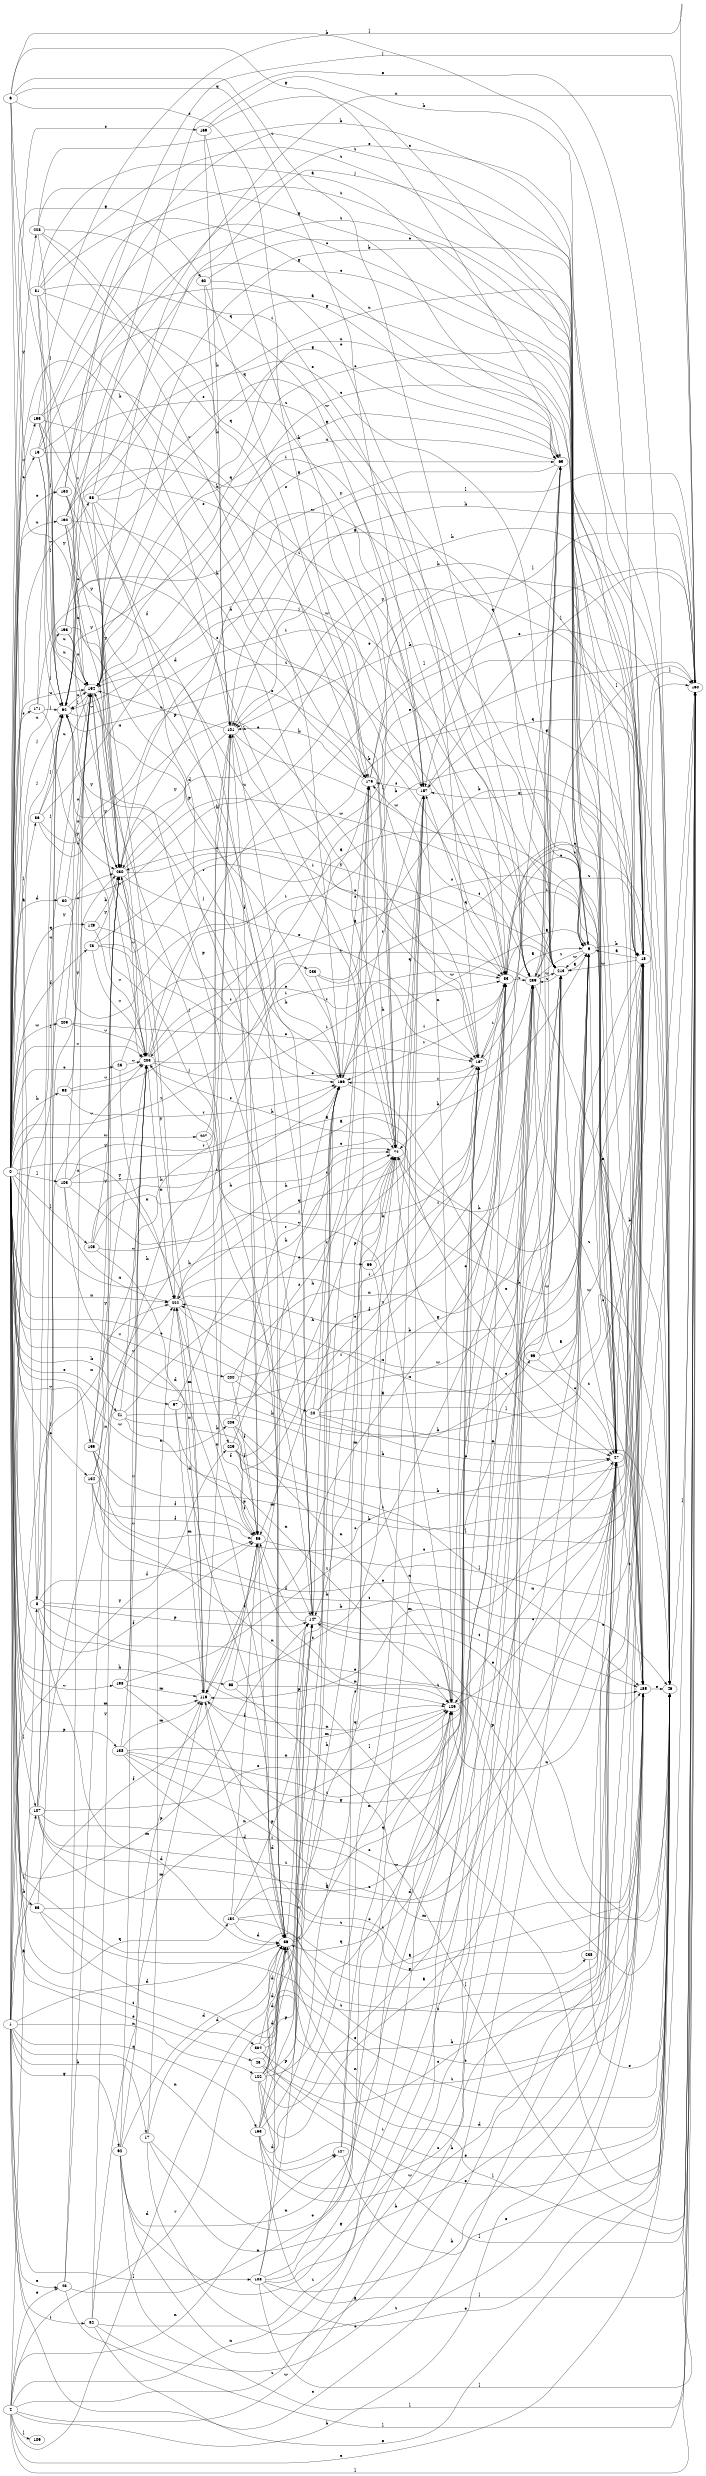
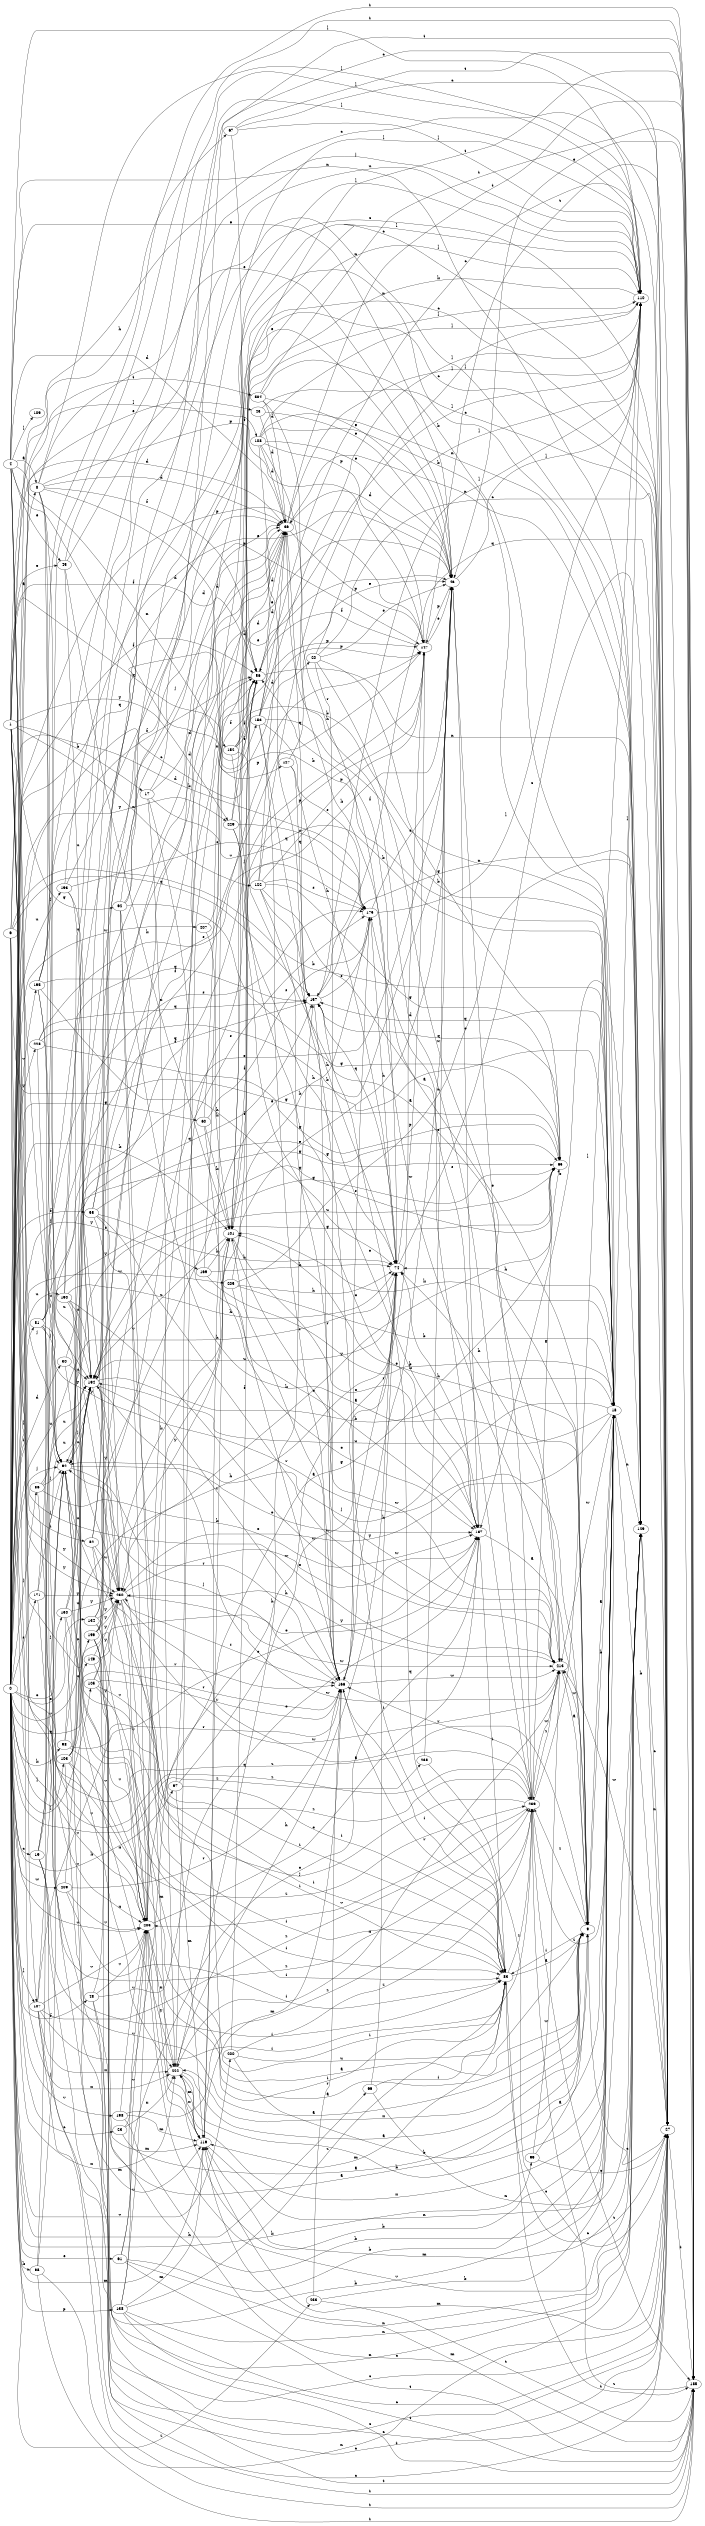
(190, 114) -> (190, 786)
(313, 367) -> (314, 1539)
(51, 542) -> (51, 1211)
(274, 624) -> (245, 1841)
(695, 688) -> (641, 298)
(175, 715) -> (231, 856)
(106, 900) -> (106, 1627)
none -> (46, 1212)
none -> (19, 1216)
(269, 1367) -> (106, 948)
(120, 1415) -> (120, 2259)
none -> (16, 1506)
(231, 1685) -> (231, 131)
(106, 1713) -> (106, 1558)
(175, 2093) -> none
